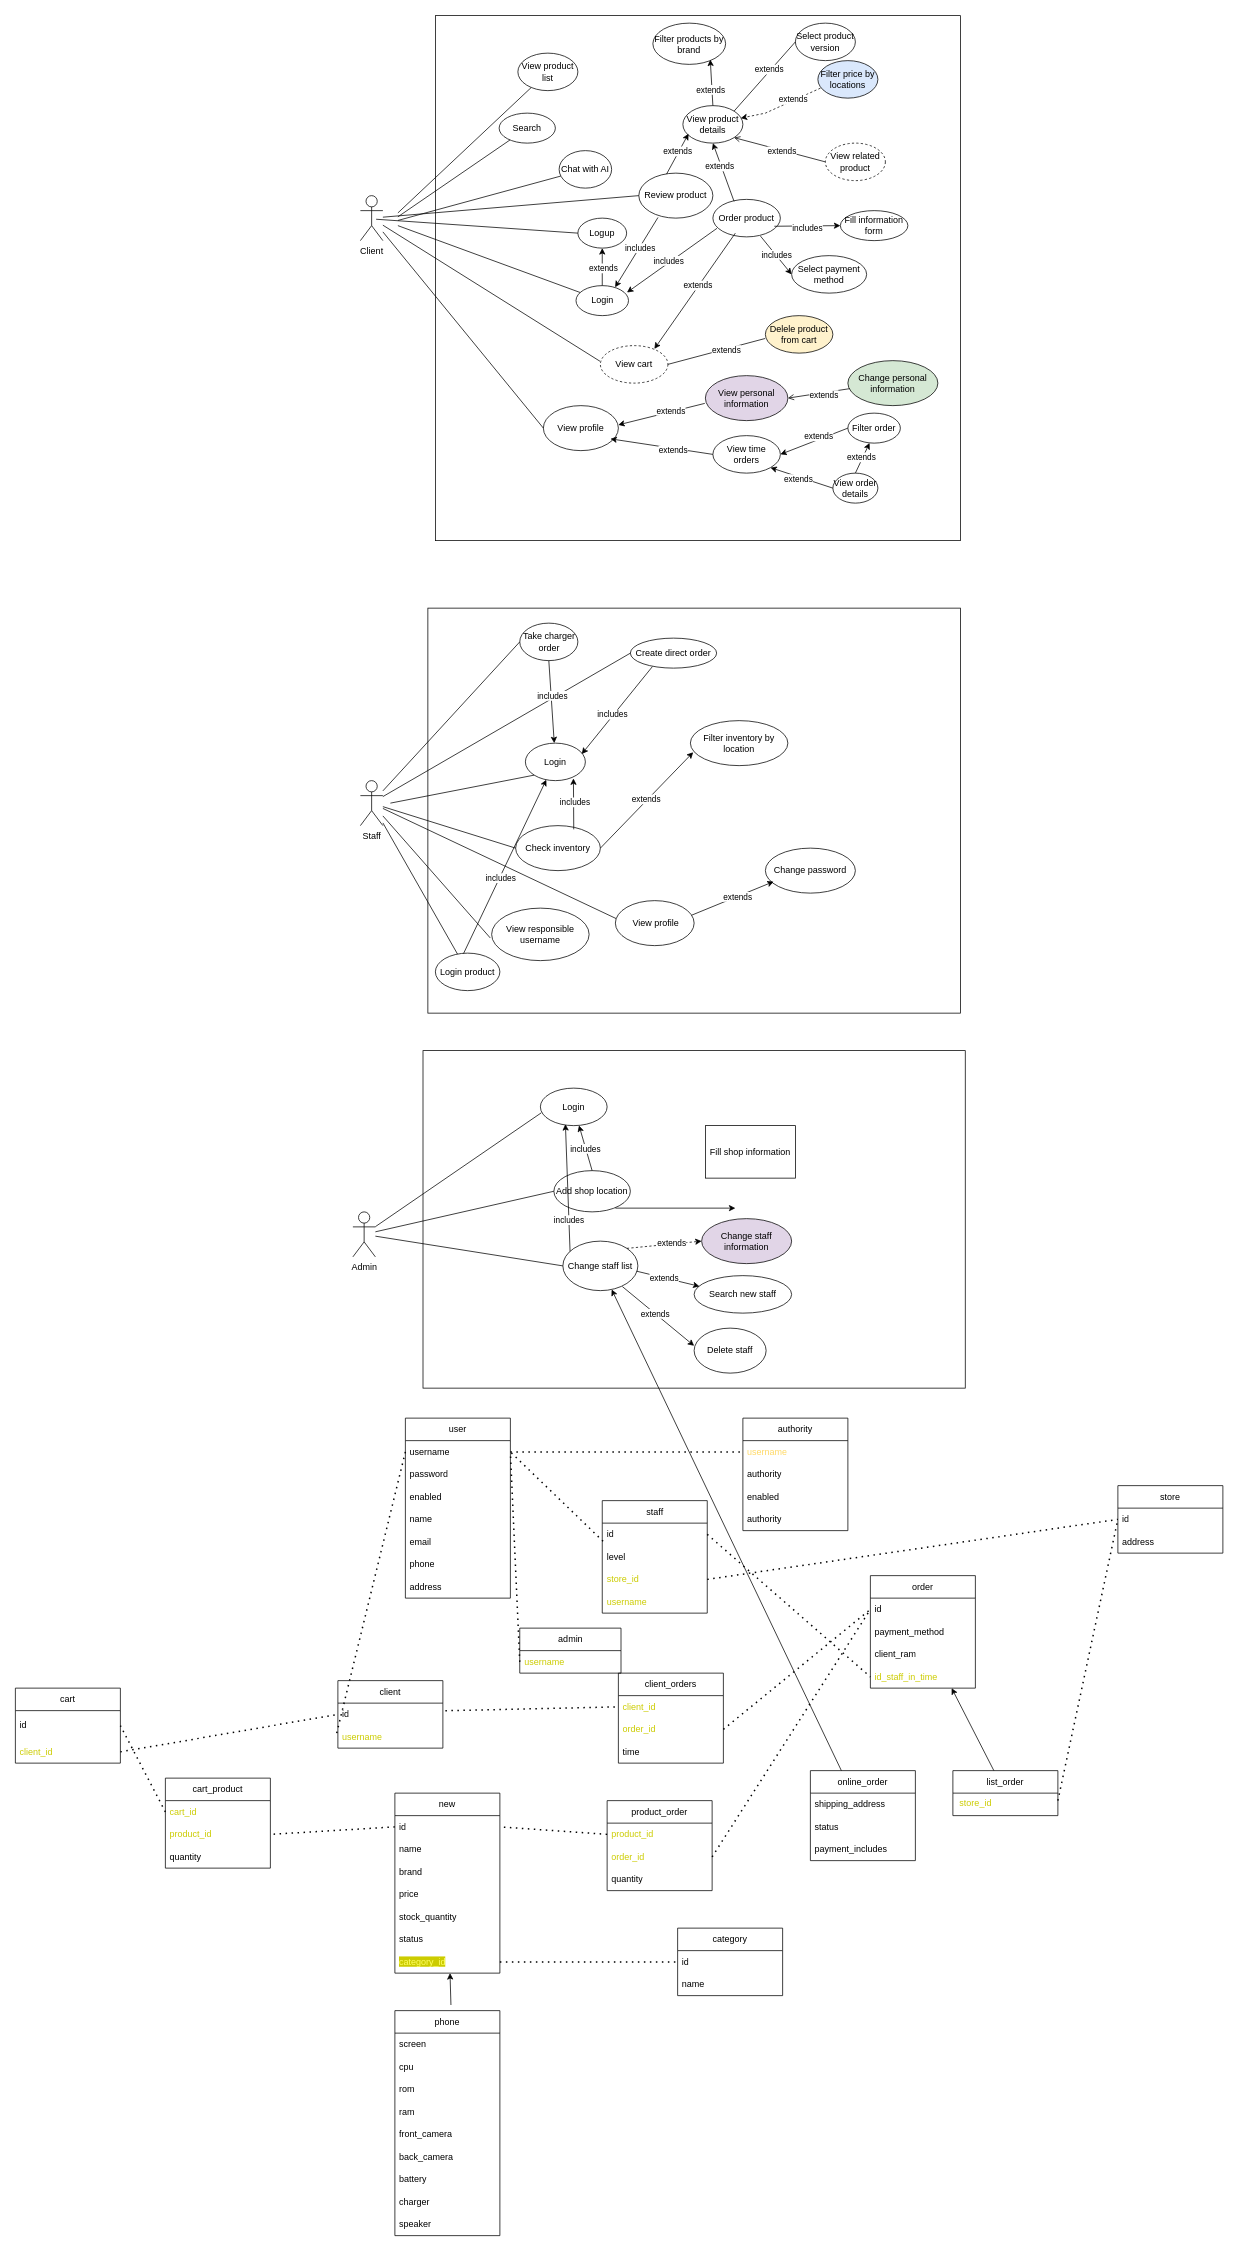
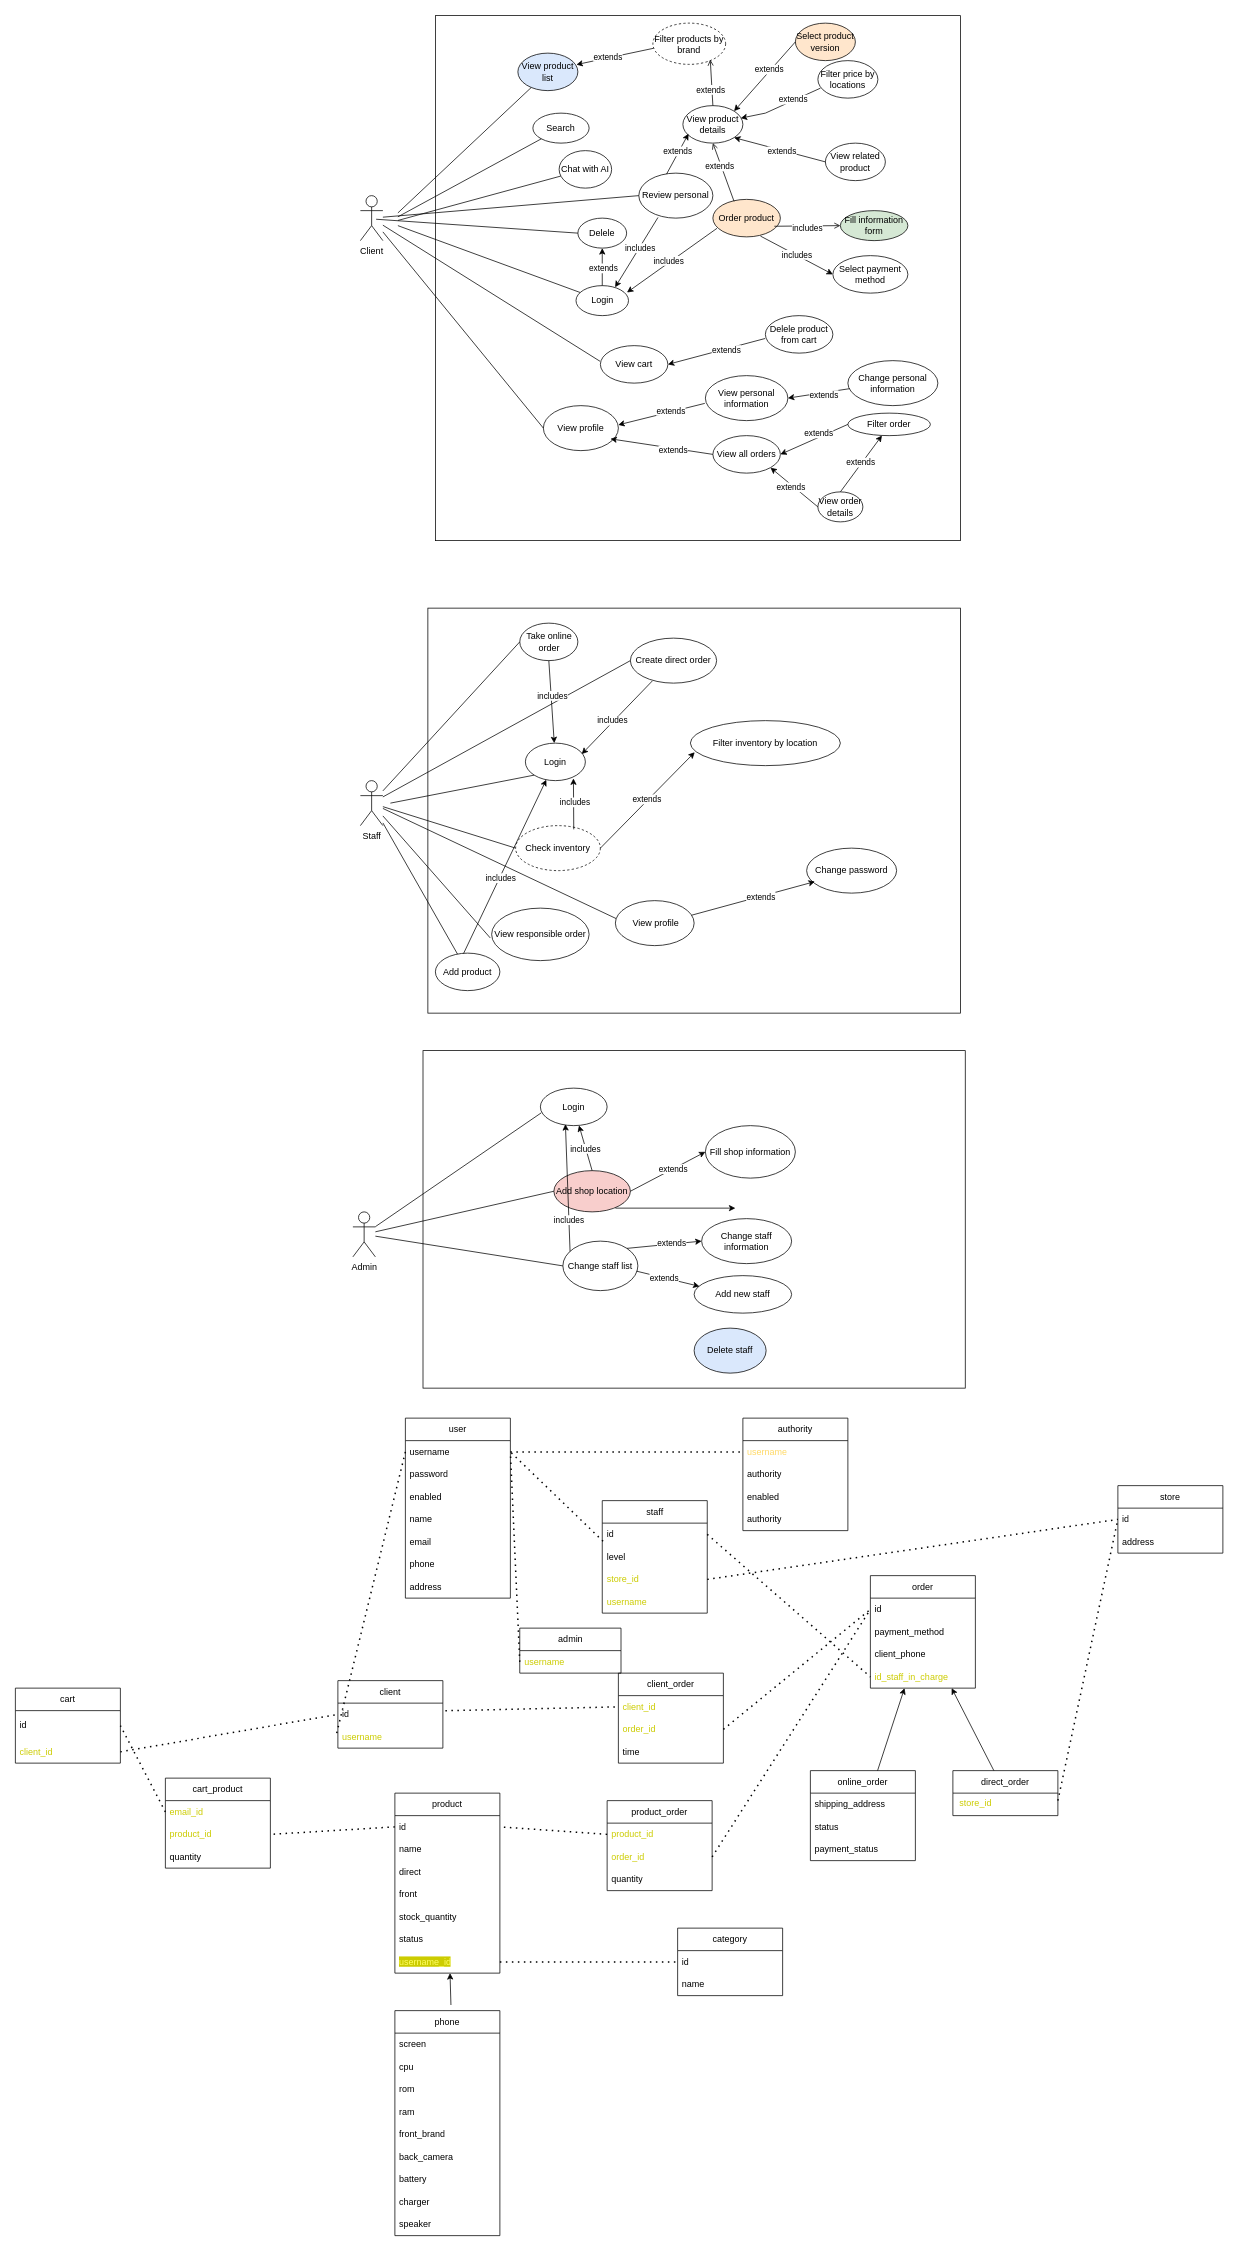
(825, 42) -> (825, 42)
(689, 44) -> (689, 44)
none -> (618, 56)
(711, 66) -> (711, 64)
(548, 72) -> (548, 72)
(848, 79) -> (848, 79)
(737, 108) -> (739, 106)
(766, 112) -> (766, 112)
(527, 128) -> (561, 128)
(739, 139) -> (740, 139)
(715, 148) -> (714, 147)
(855, 162) -> (855, 162)
(676, 195) -> (676, 195)
(747, 218) -> (747, 218)
(834, 225) -> (835, 225)
(874, 225) -> (874, 225)
(602, 233) -> (602, 233)
(829, 274) -> (870, 274)
(696, 289) -> none
(799, 334) -> (799, 334)
(672, 363) -> (674, 362)
(634, 364) -> (634, 364)
(893, 383) -> (893, 383)
(793, 397) -> (794, 397)
(747, 398) -> (747, 398)
(874, 428) -> (889, 424)
(747, 454) -> (747, 454)
(855, 488) -> (840, 507)
(549, 642) -> (549, 642)
(674, 653) -> (674, 660)
(739, 743) -> (765, 743)
(558, 848) -> (558, 848)
(810, 870) -> (852, 870)
(540, 934) -> (540, 934)
(468, 972) -> (468, 972)
(750, 1152) -> (750, 1152)
none -> (665, 1173)
(592, 1191) -> (592, 1191)
(747, 1241) -> (747, 1241)
(642, 1247) -> (642, 1247)
(743, 1294) -> (743, 1294)
(656, 1314) -> none
(730, 1350) -> (730, 1350)
(678, 1428) -> (890, 1731)
(898, 1654) -> (903, 1654)
(912, 1677) -> (918, 1677)
(671, 1684) -> (671, 1684)
(1005, 1782) -> (1005, 1782)
(447, 1804) -> (447, 1804)
(186, 1812) -> (187, 1812)
(853, 1849) -> (850, 1849)
(412, 1872) -> (413, 1872)
(411, 1894) -> (412, 1894)
(426, 1962) -> (426, 1962)
(430, 2134) -> (427, 2134)
